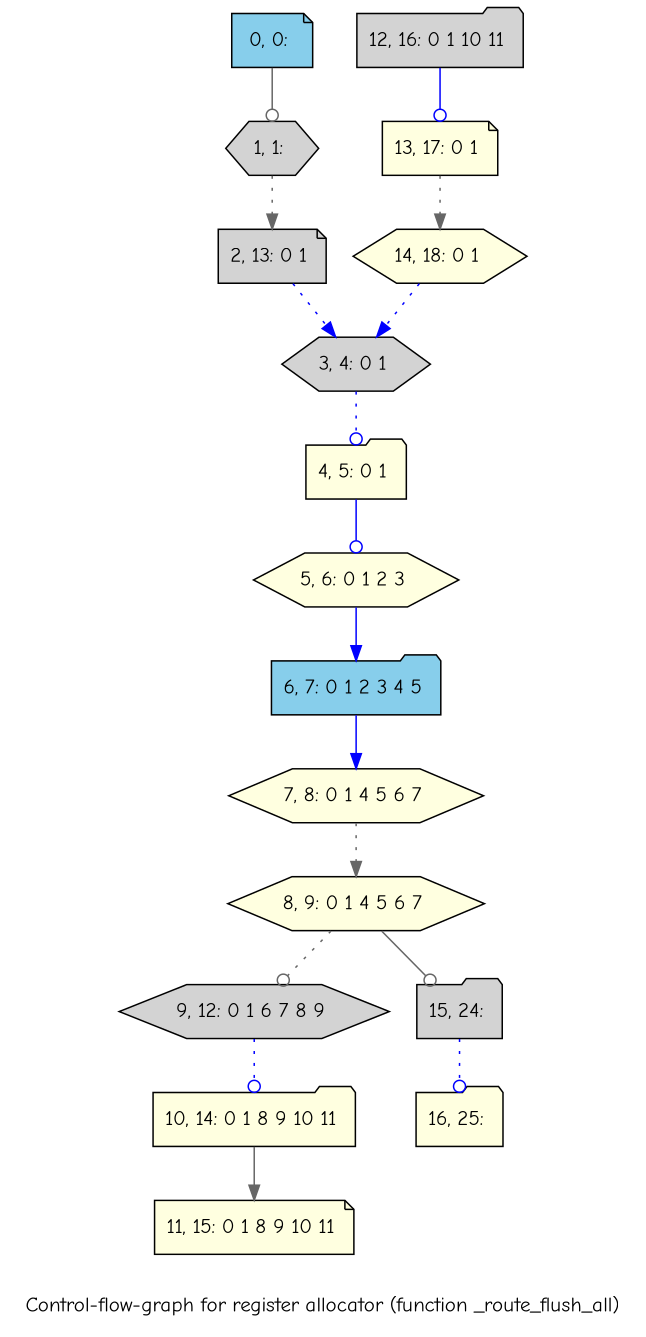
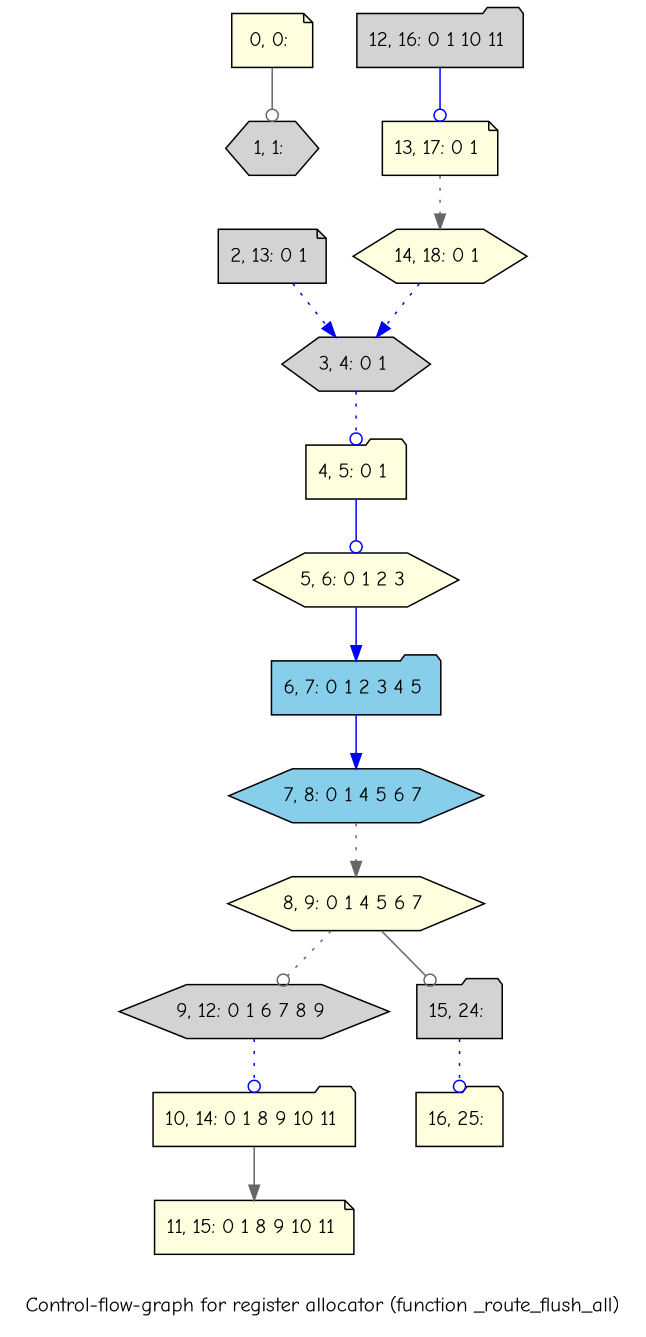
(272, 40) -> (272, 40)
(272, 195) -> none
(356, 796) -> (356, 796)
